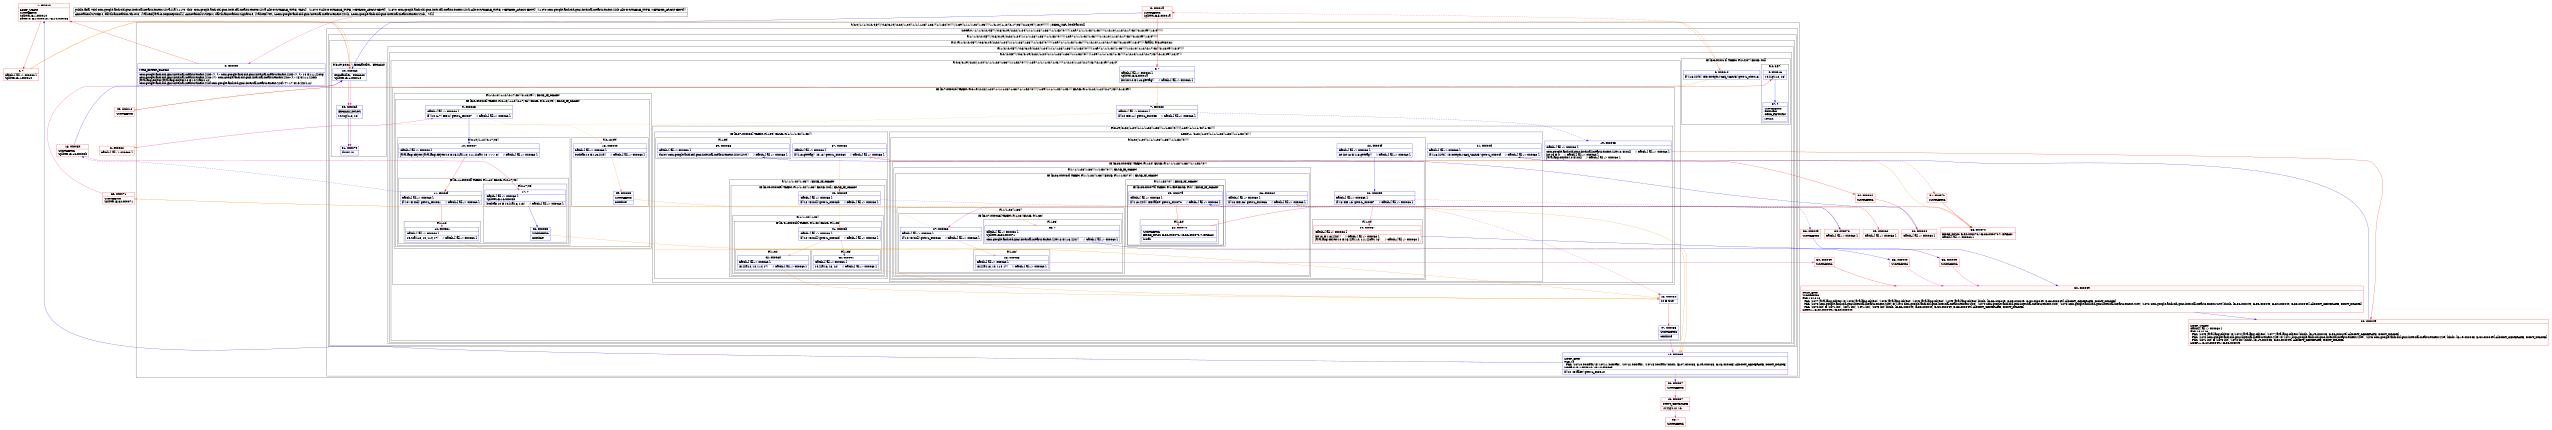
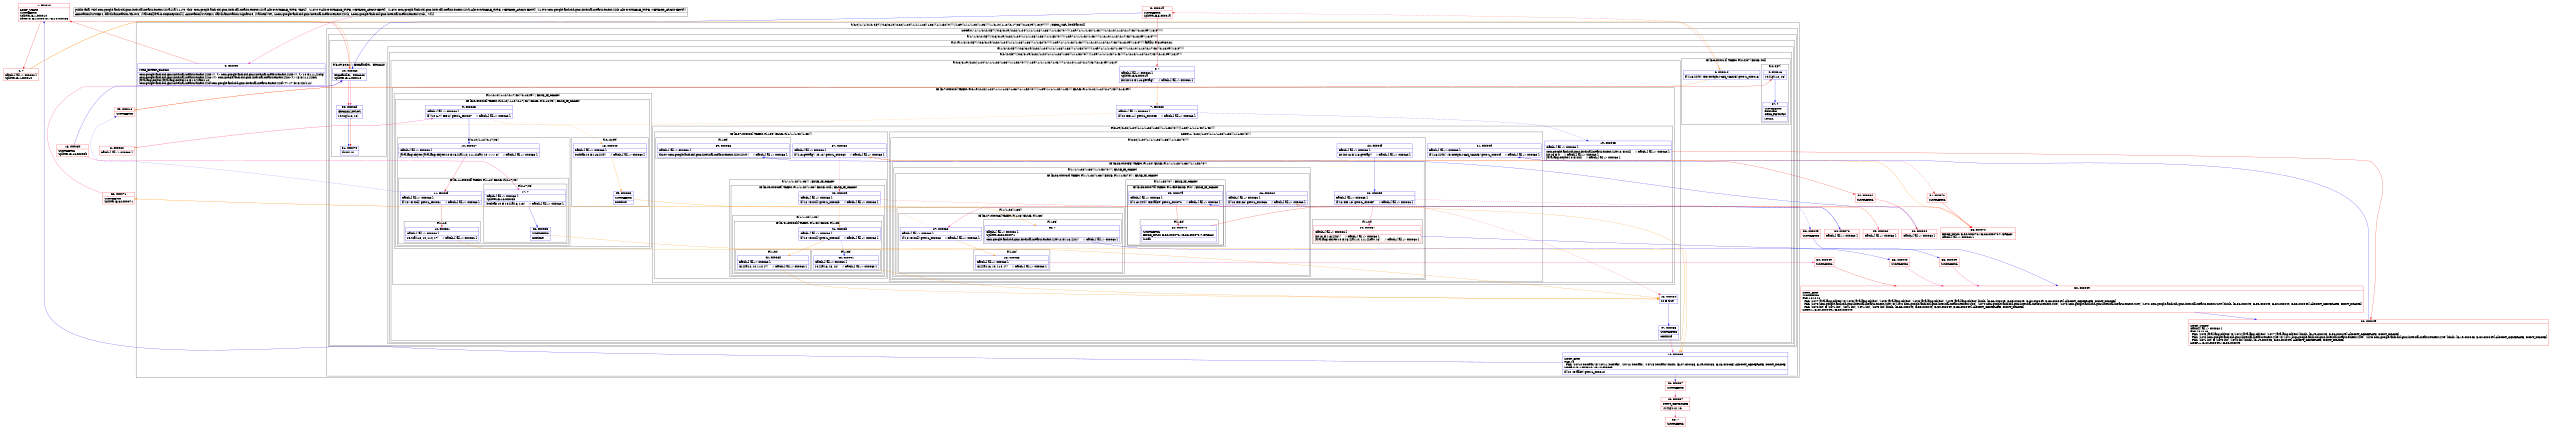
(242, 172) -> (221, 170)
(1810, 293) -> (1810, 293)
(1669, 314) -> (1669, 314)
